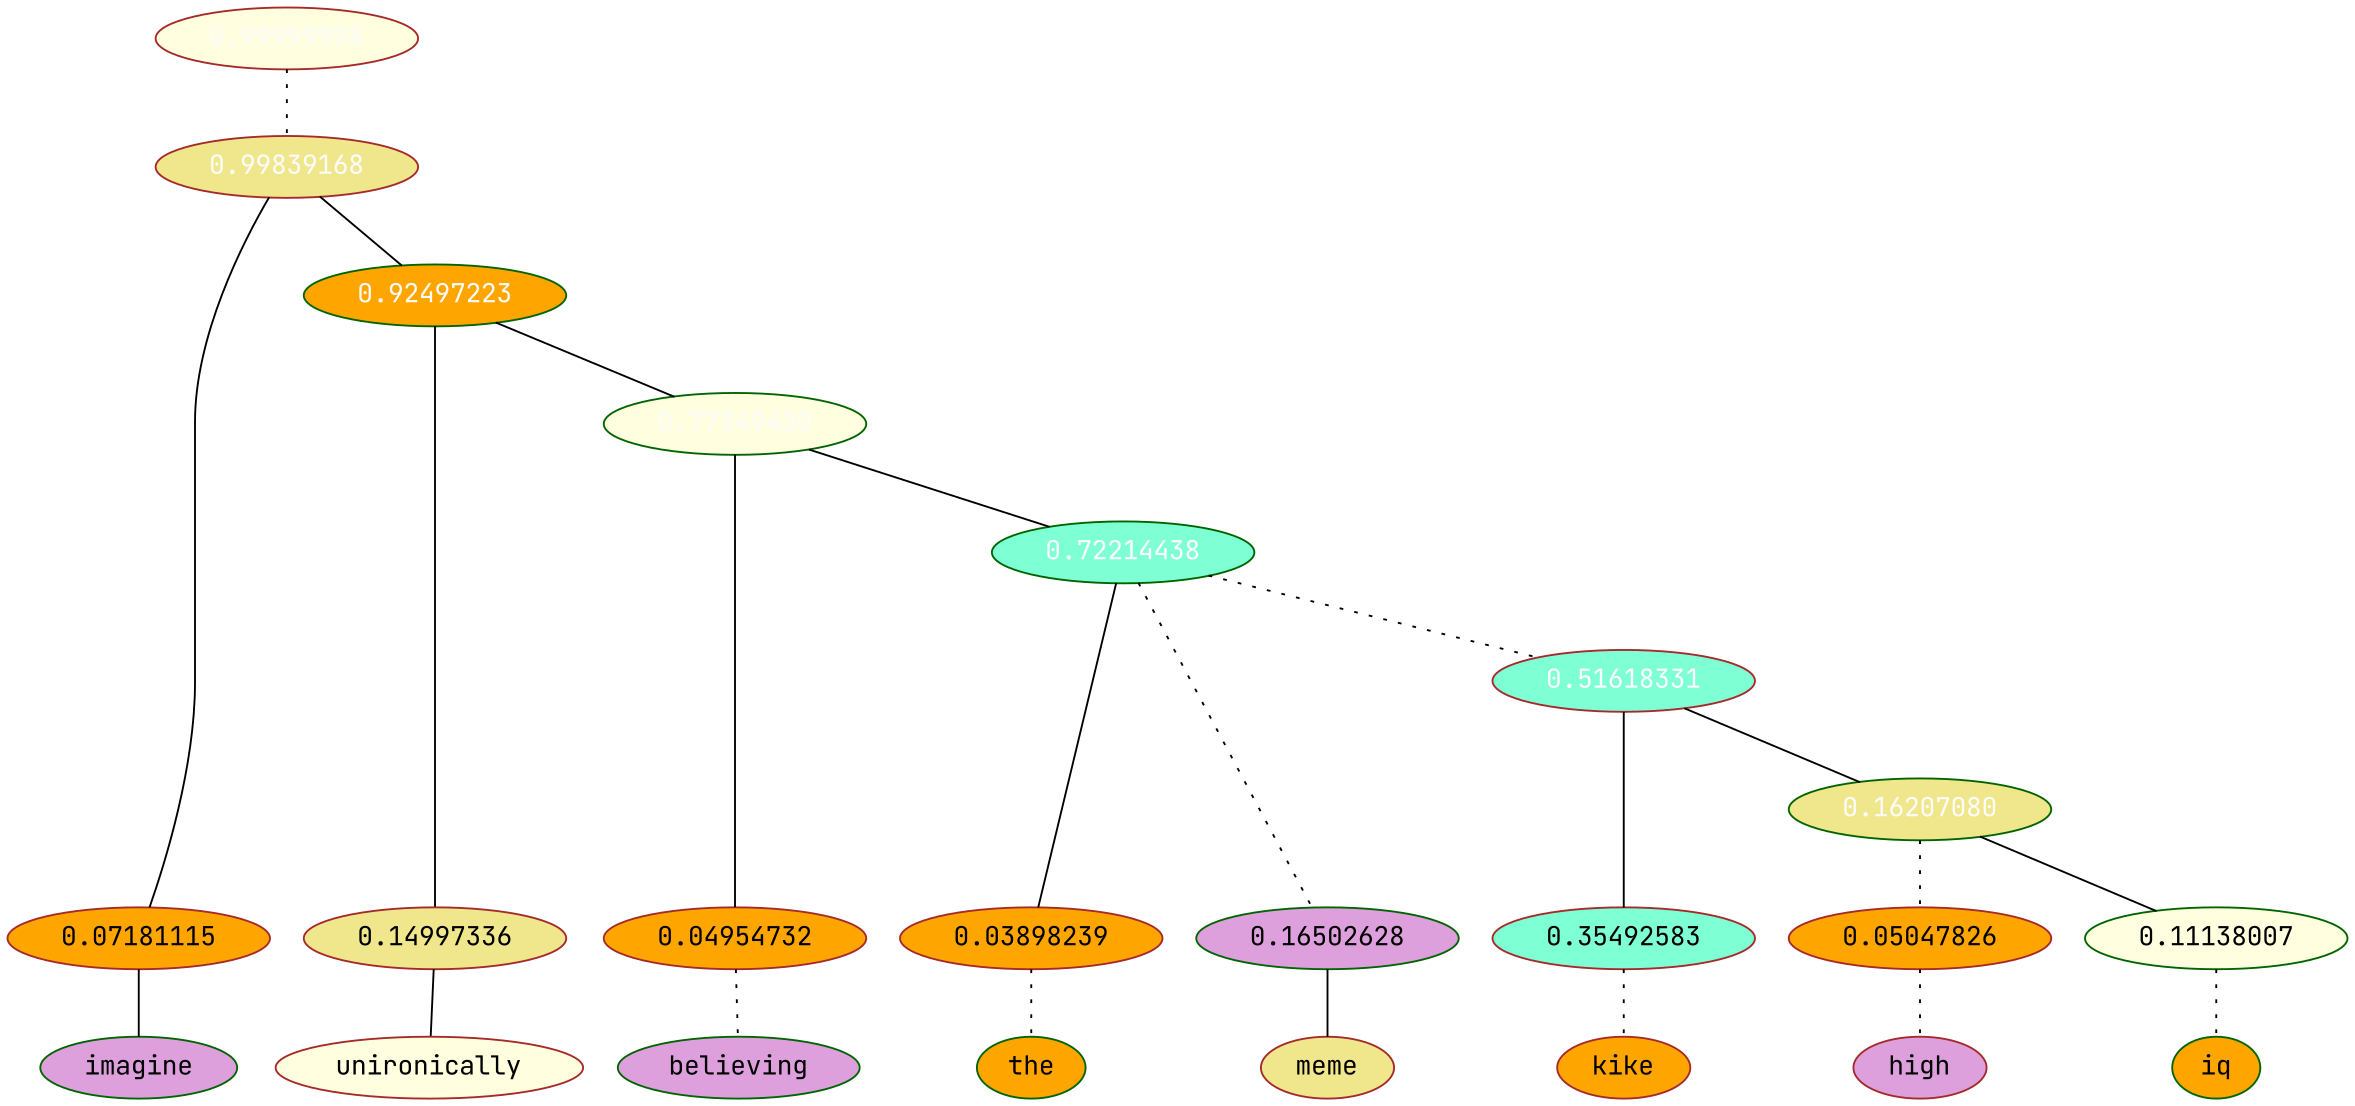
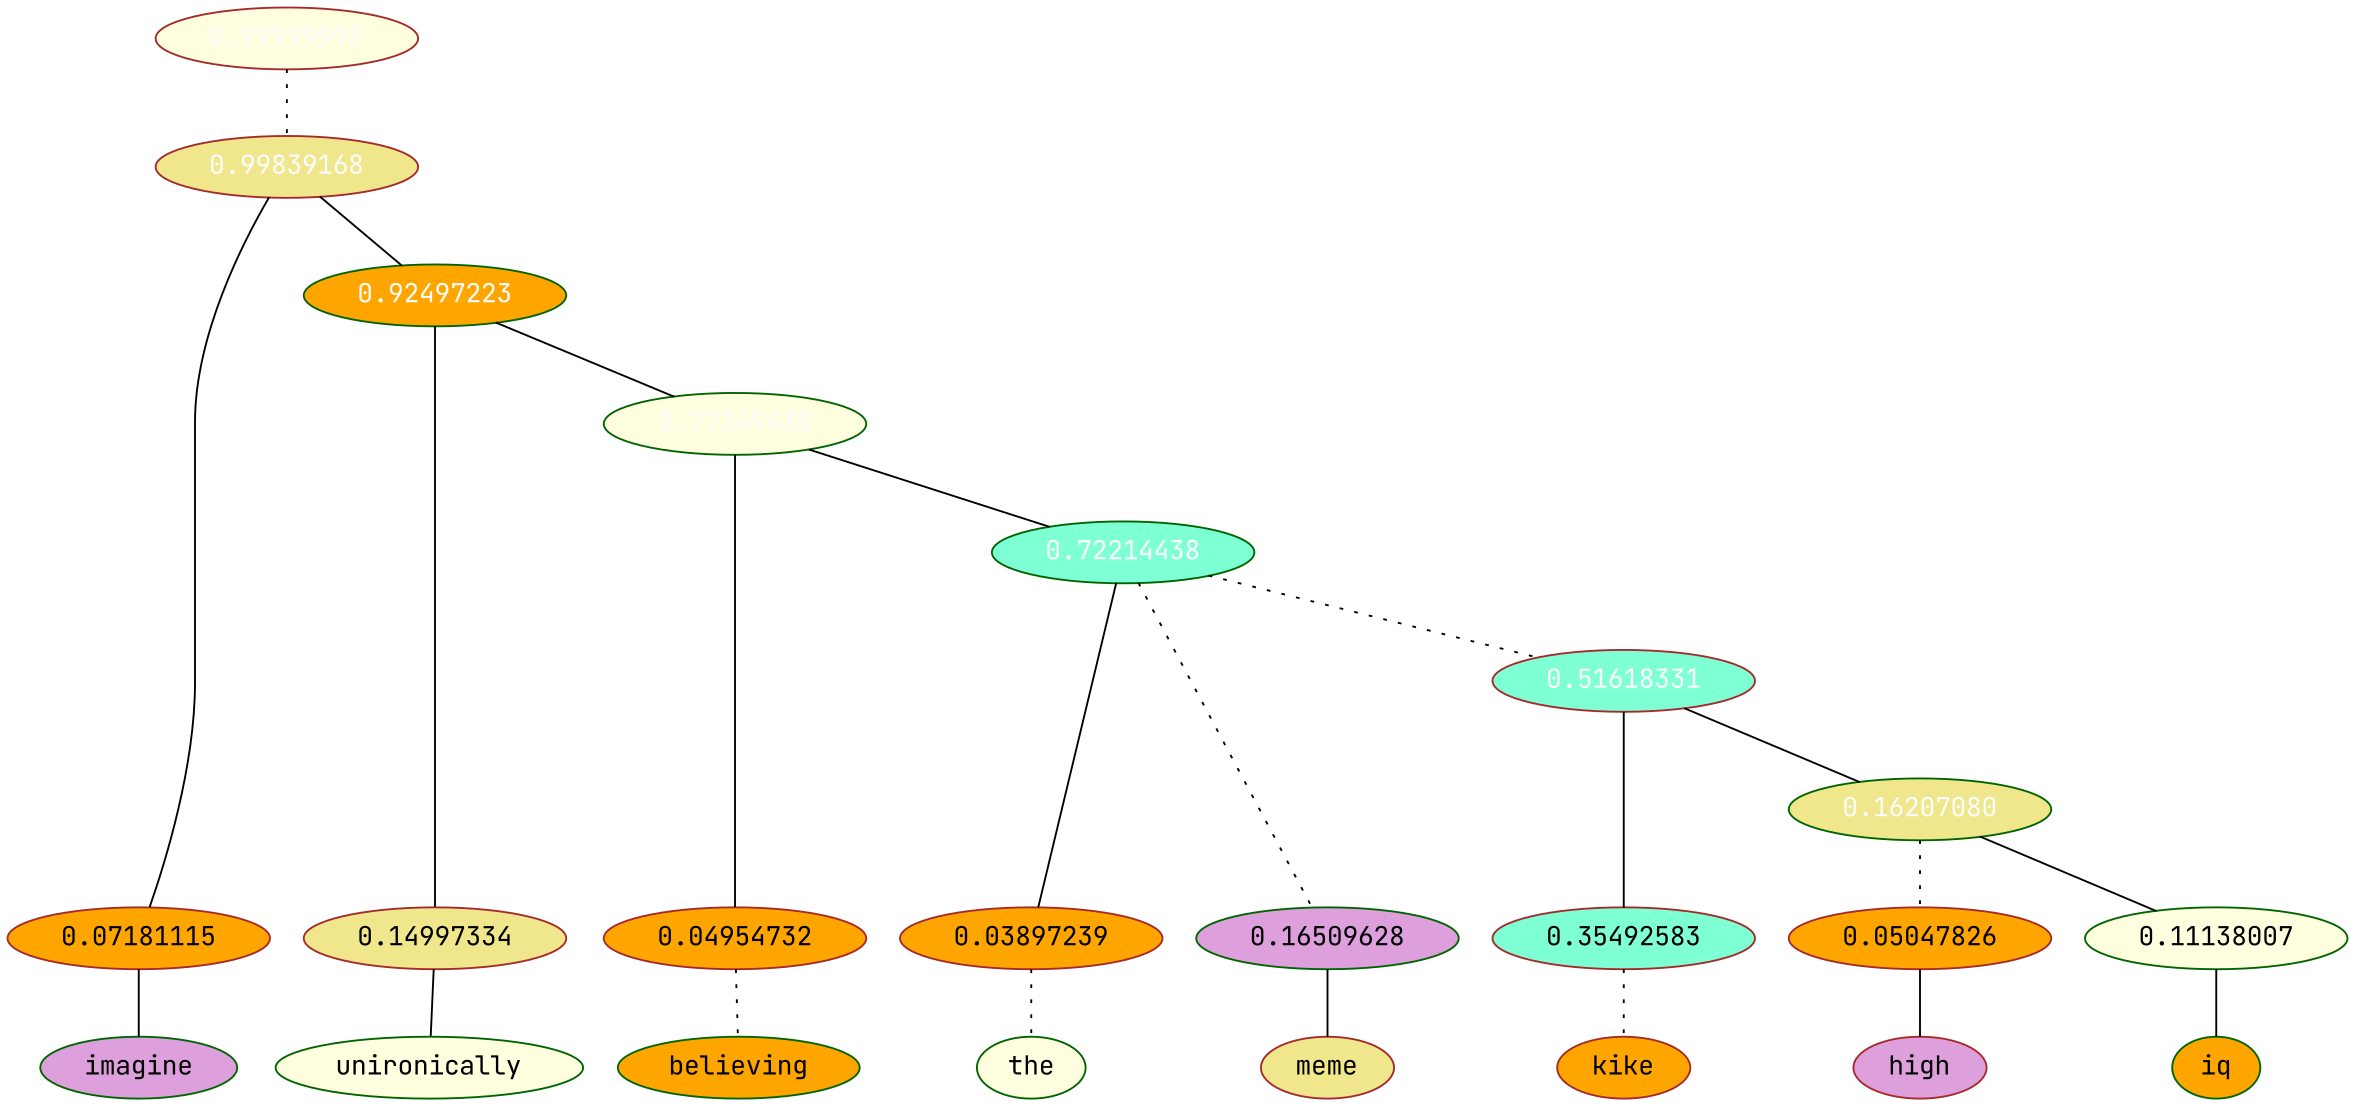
(435, 938) -> (435, 938)
(1031, 938) -> (1031, 938)
(1328, 938) -> (1328, 938)
(1920, 1003) -> (1920, 1003)
(2216, 1003) -> (2216, 1003)
(429, 1068) -> (429, 1068)
(739, 1068) -> (739, 1068)
(1031, 1068) -> (1031, 1068)
